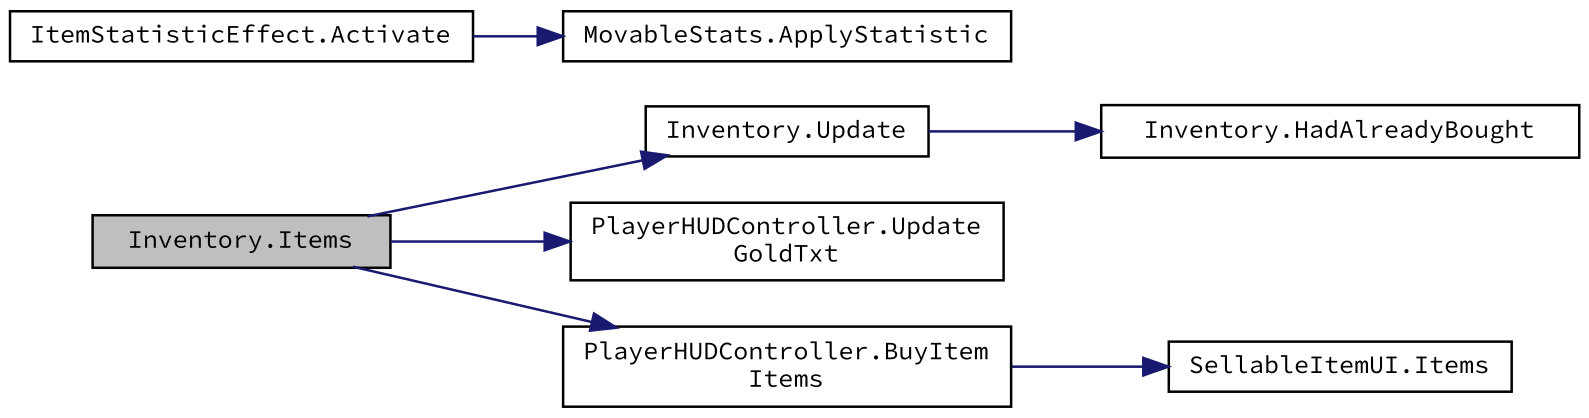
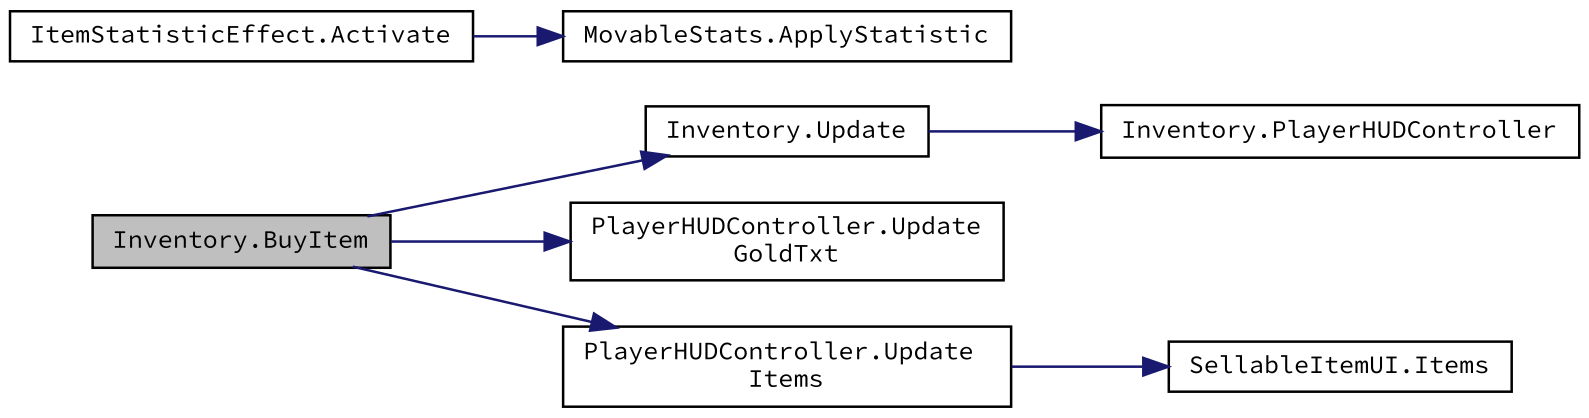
(1340, 131) -> (1340, 131)
(242, 242) -> (242, 242)
(787, 367) -> (787, 367)
